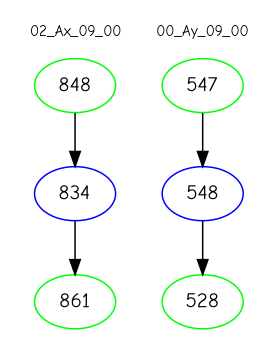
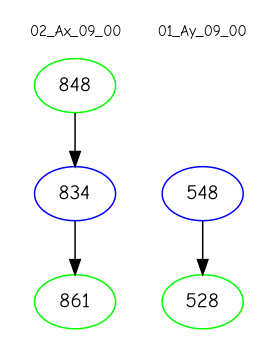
(203, 32) -> (203, 32)
(203, 86) -> none
